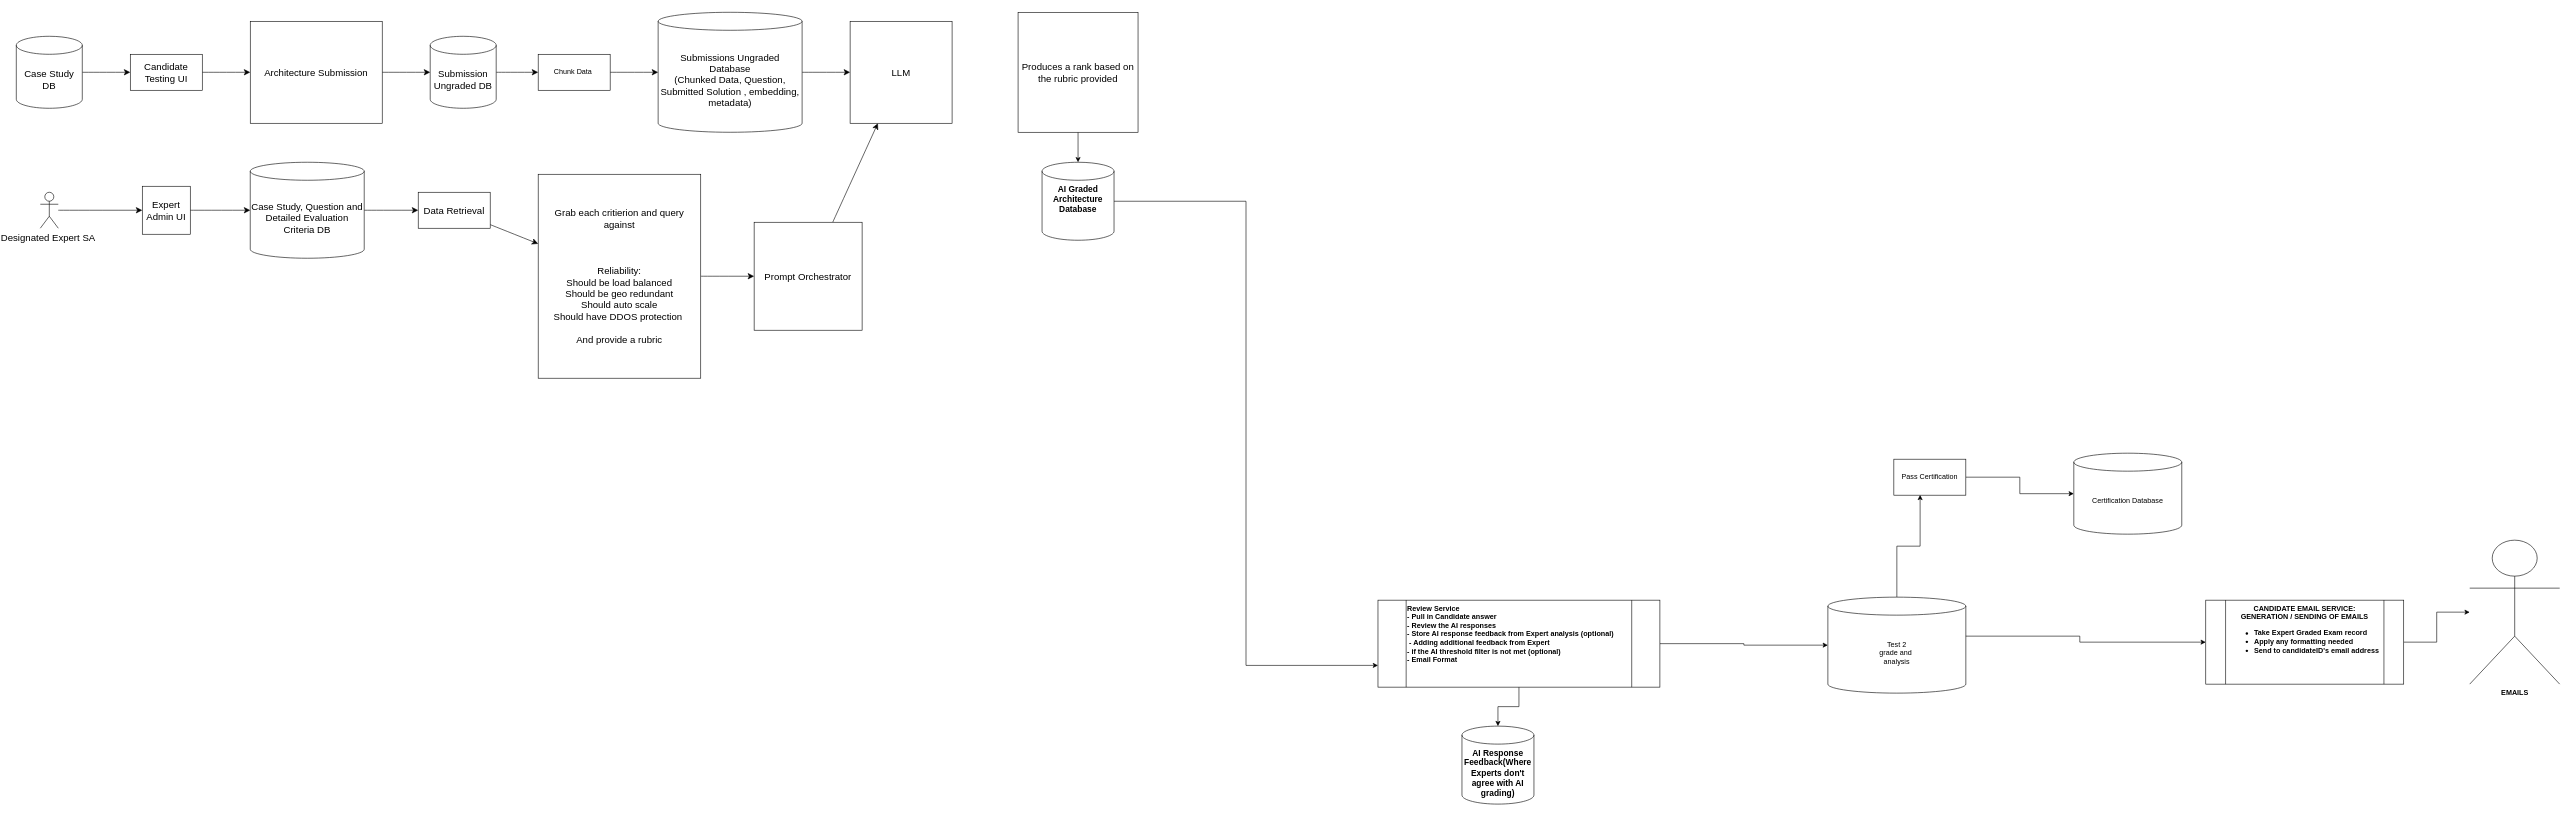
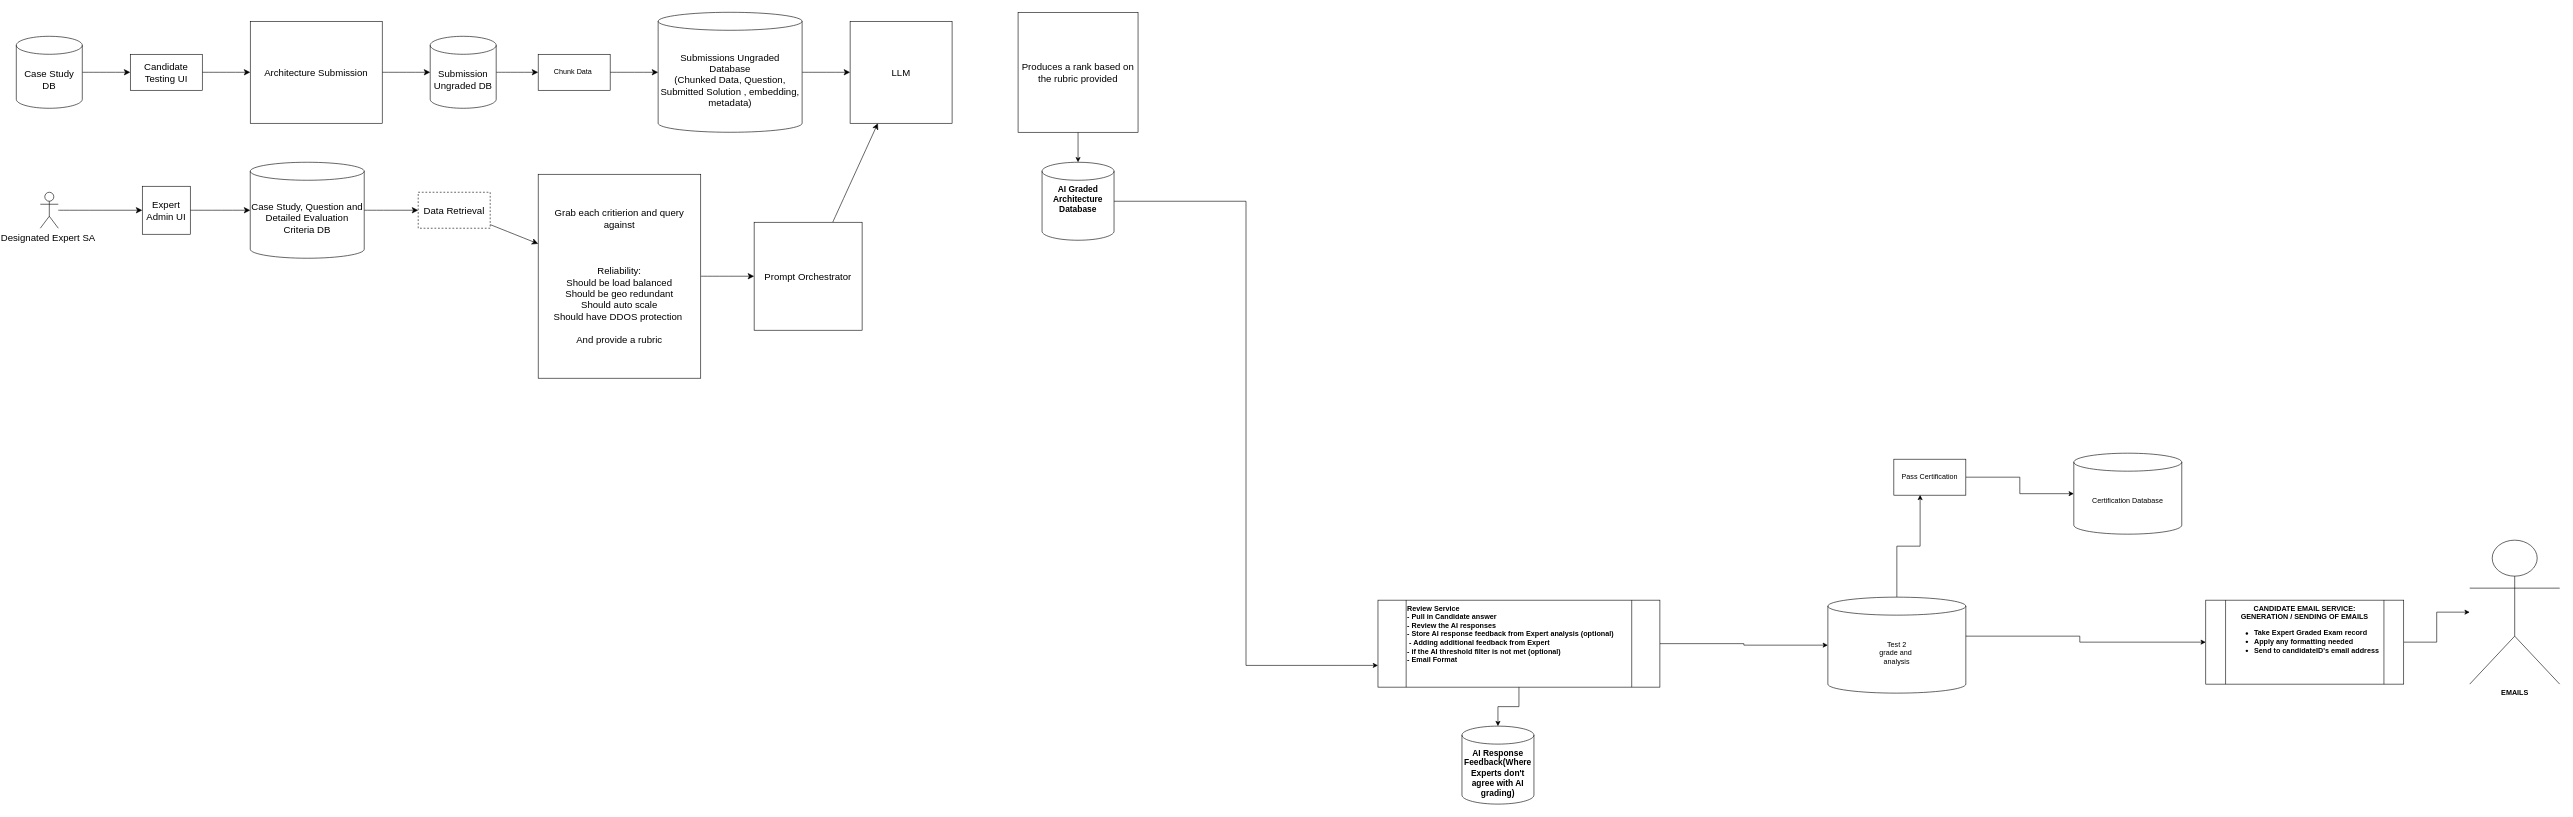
(454, 210) -> (454, 210)
